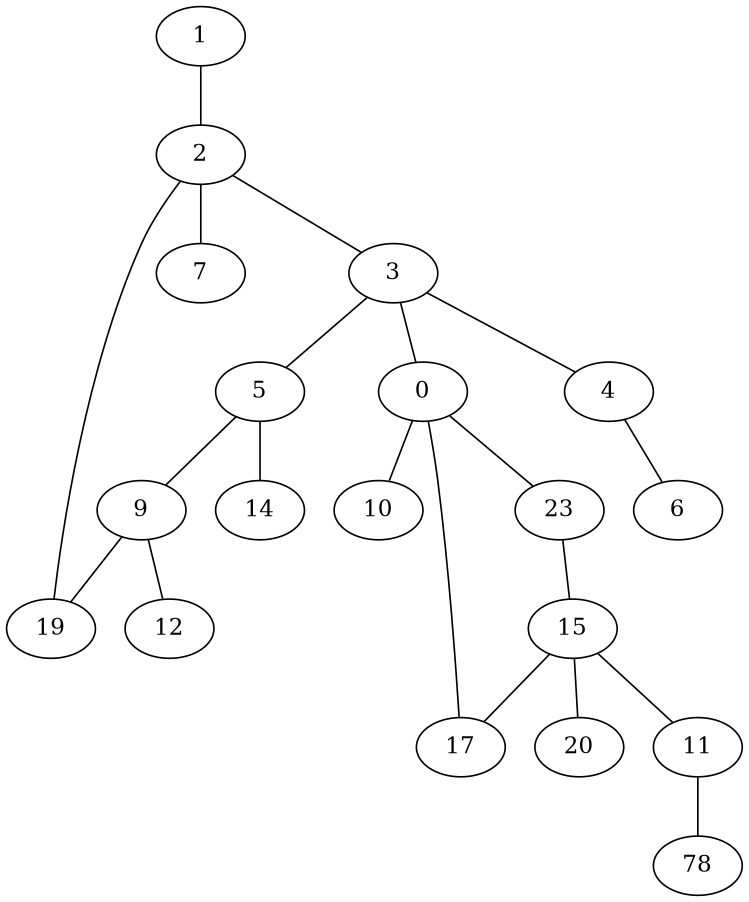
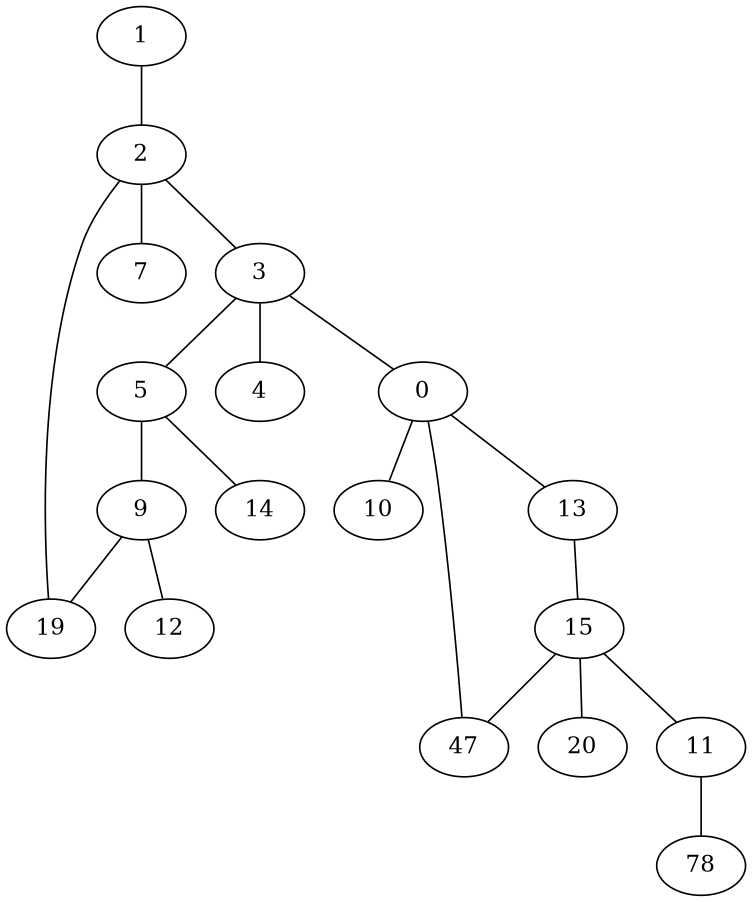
(560, 510) -> (573, 510)
(678, 510) -> none
(461, 747) -> (464, 747)
